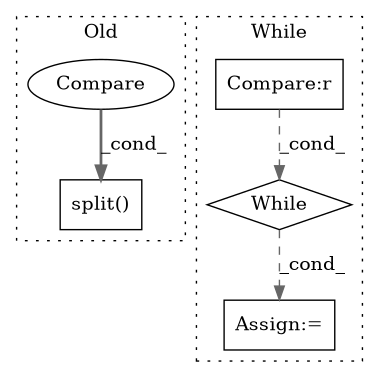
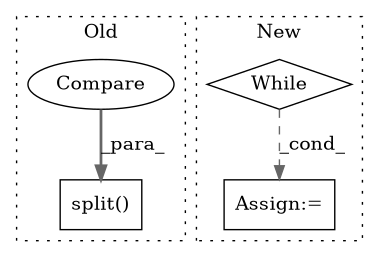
(279, 33) -> (279, 33)
(279, 84) -> none
(134, 145) -> (133, 145)
